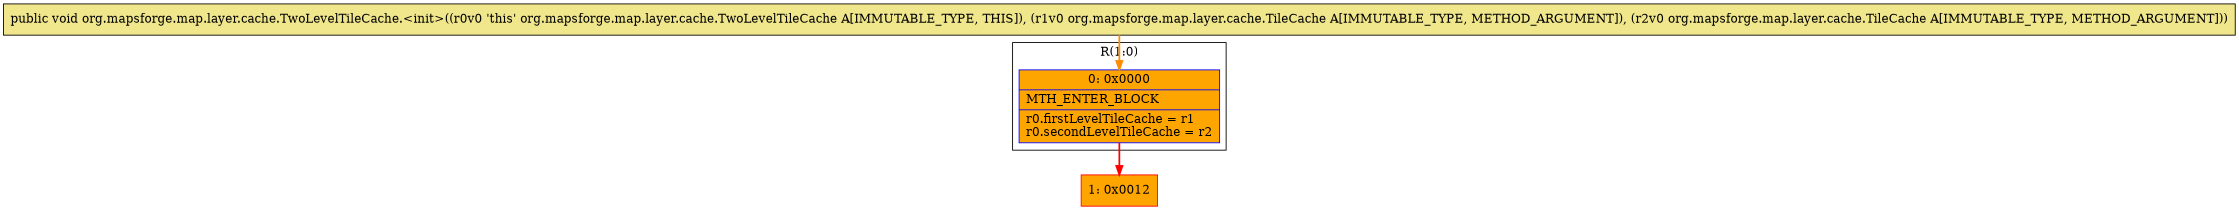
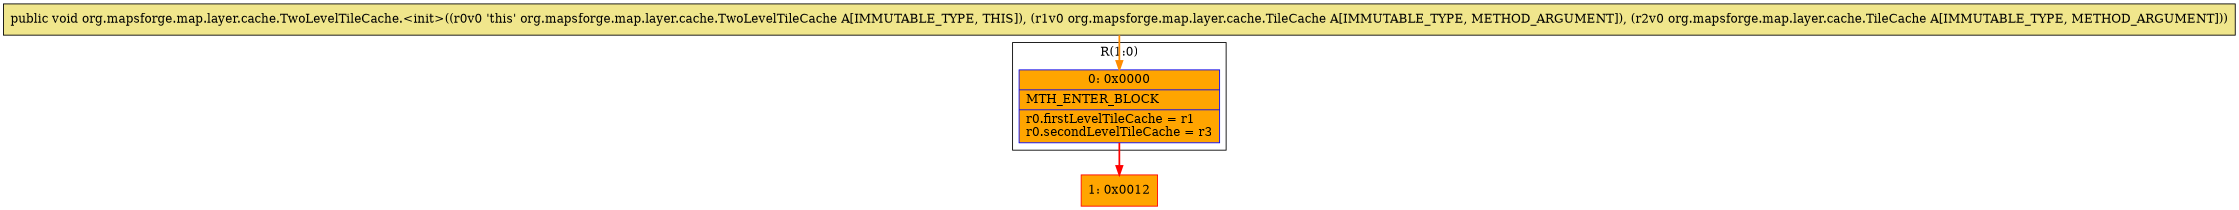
(1119, 132) -> (1119, 132)
